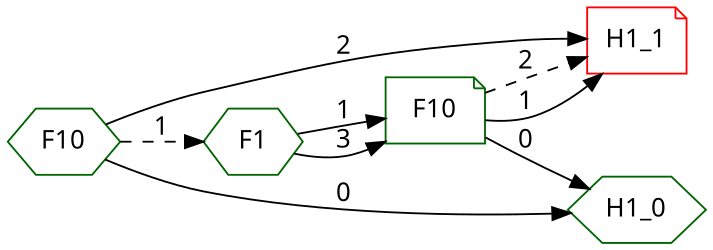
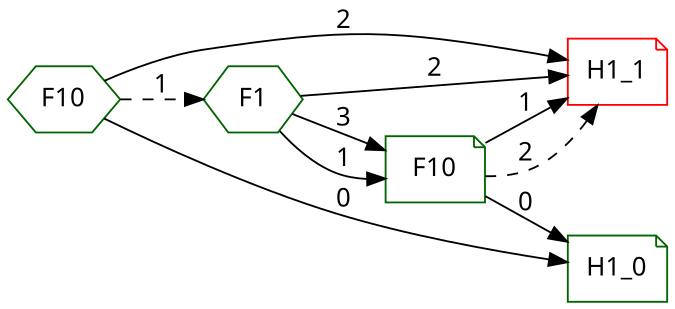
none -> (425, 86)
(637, 210) -> (617, 269)
